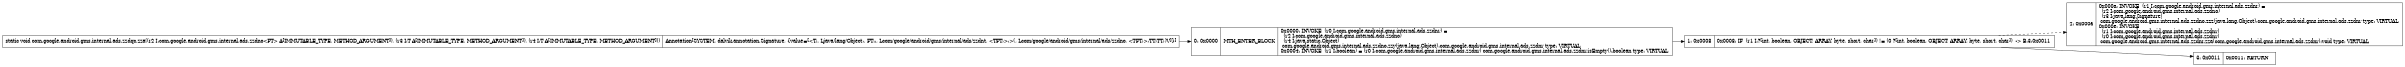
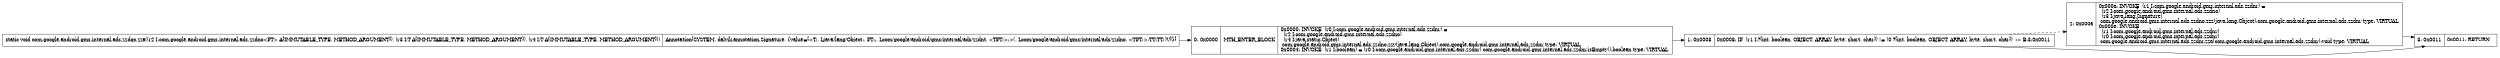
none -> (2407, 37)
